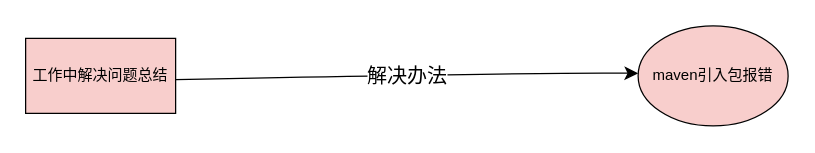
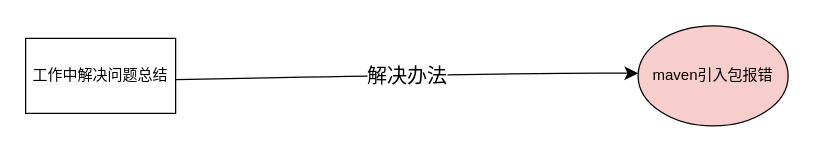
(101, 76) -> (101, 76)
